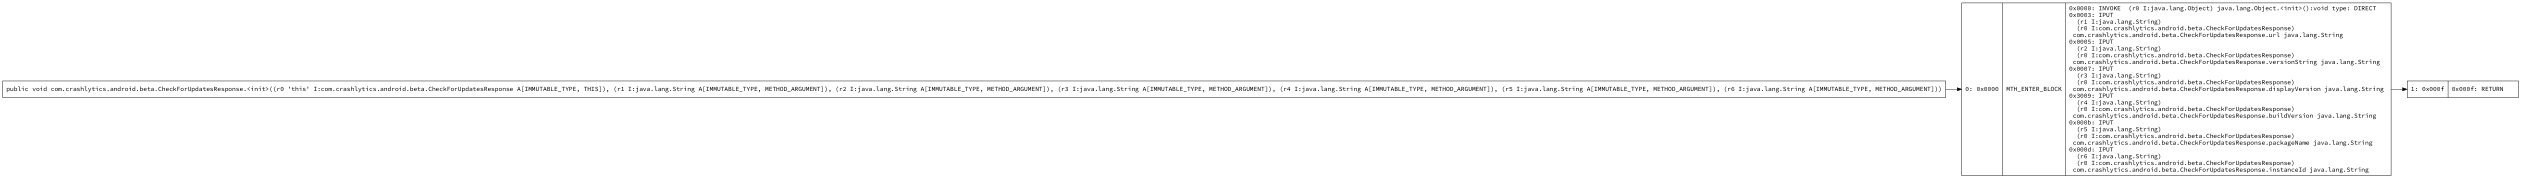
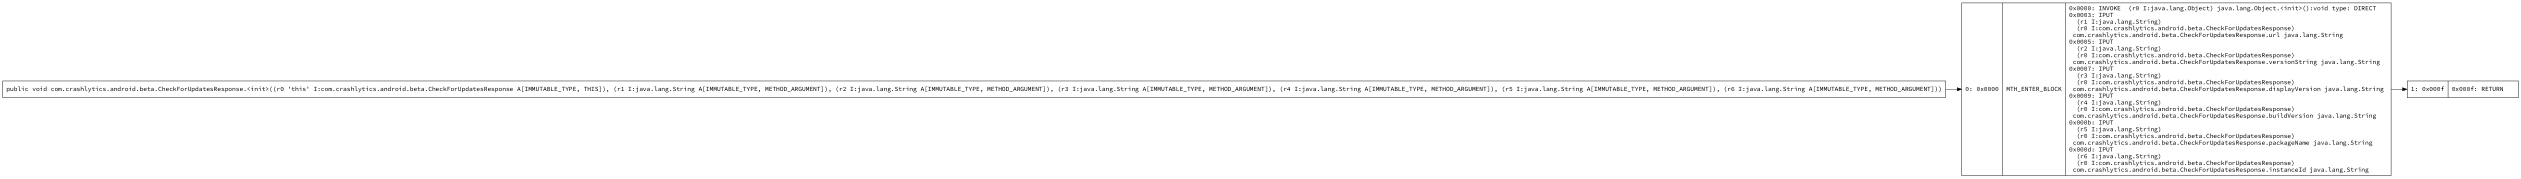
(2095, 96) -> (2095, 96)
